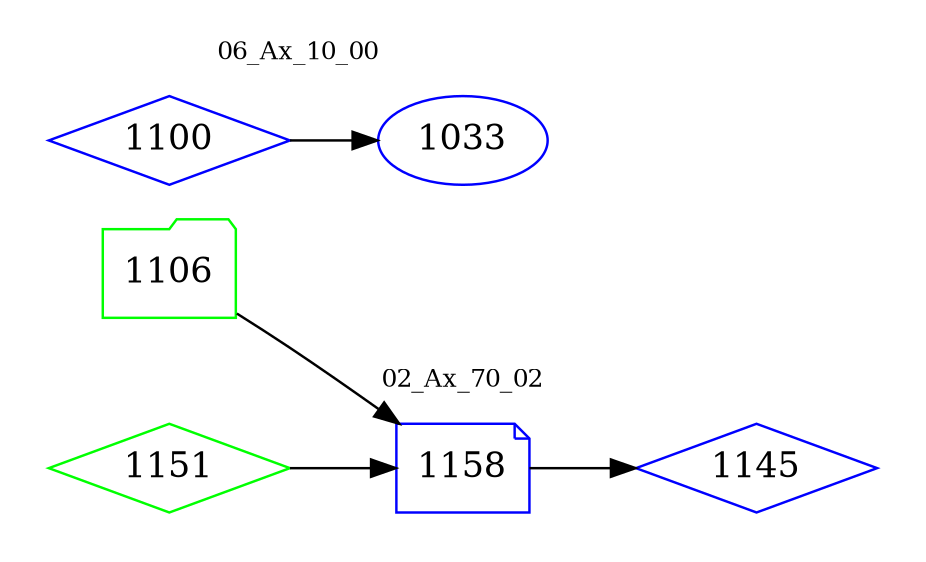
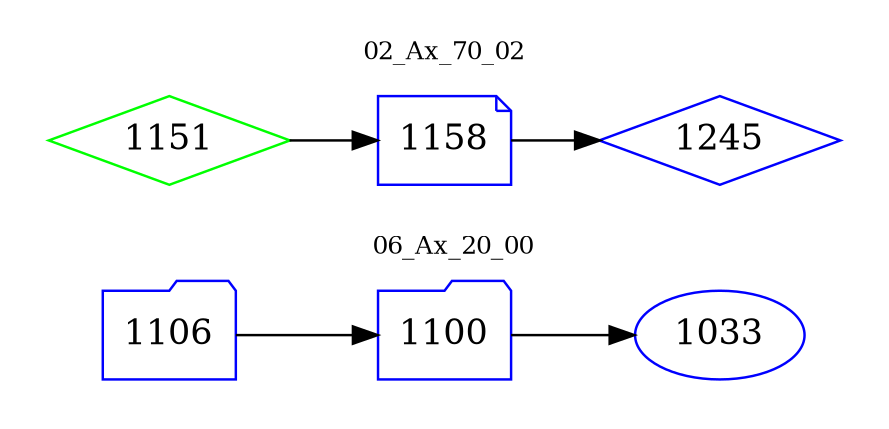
(299, 53) -> (454, 248)
(169, 140) -> (445, 335)
(169, 273) -> (169, 335)
(326, 372) -> (294, 335)
(757, 468) -> (720, 140)
